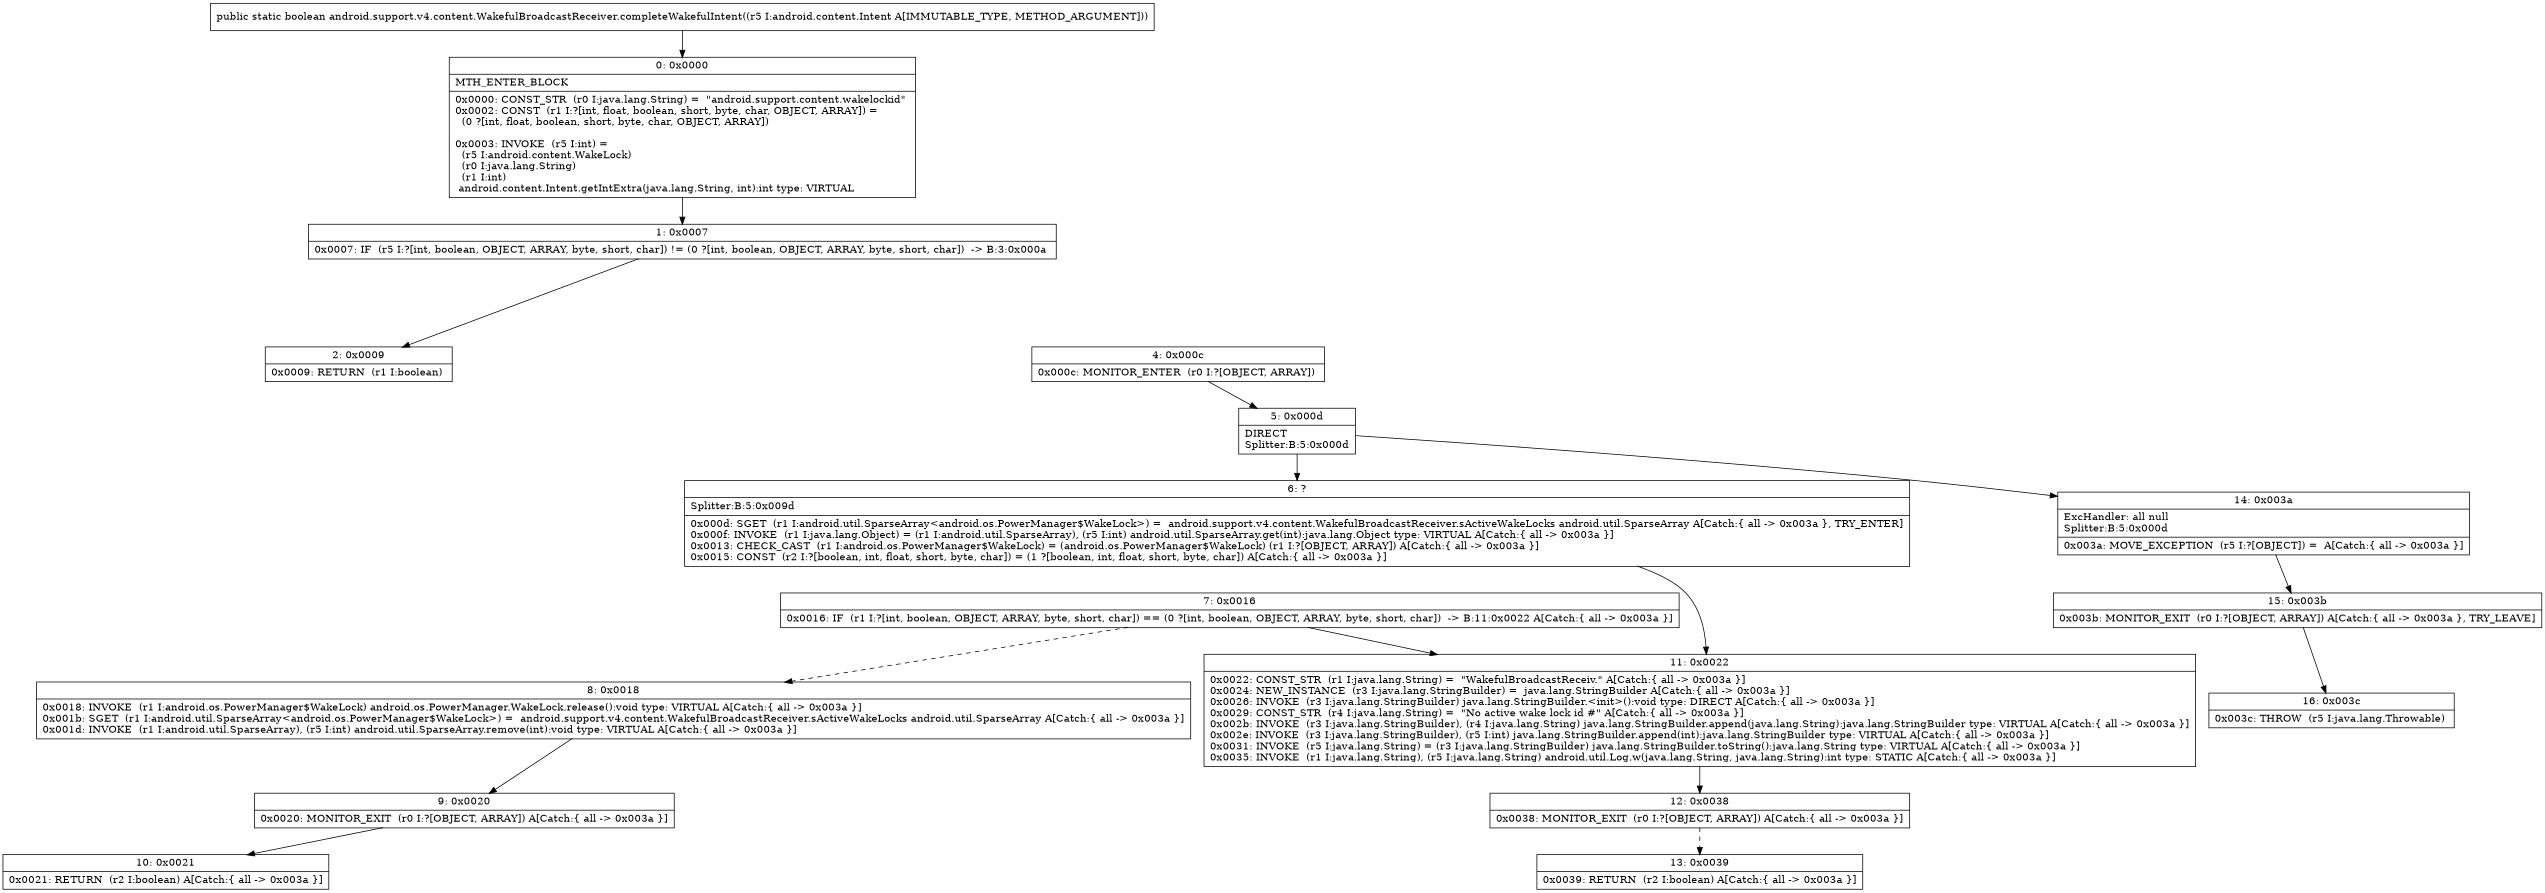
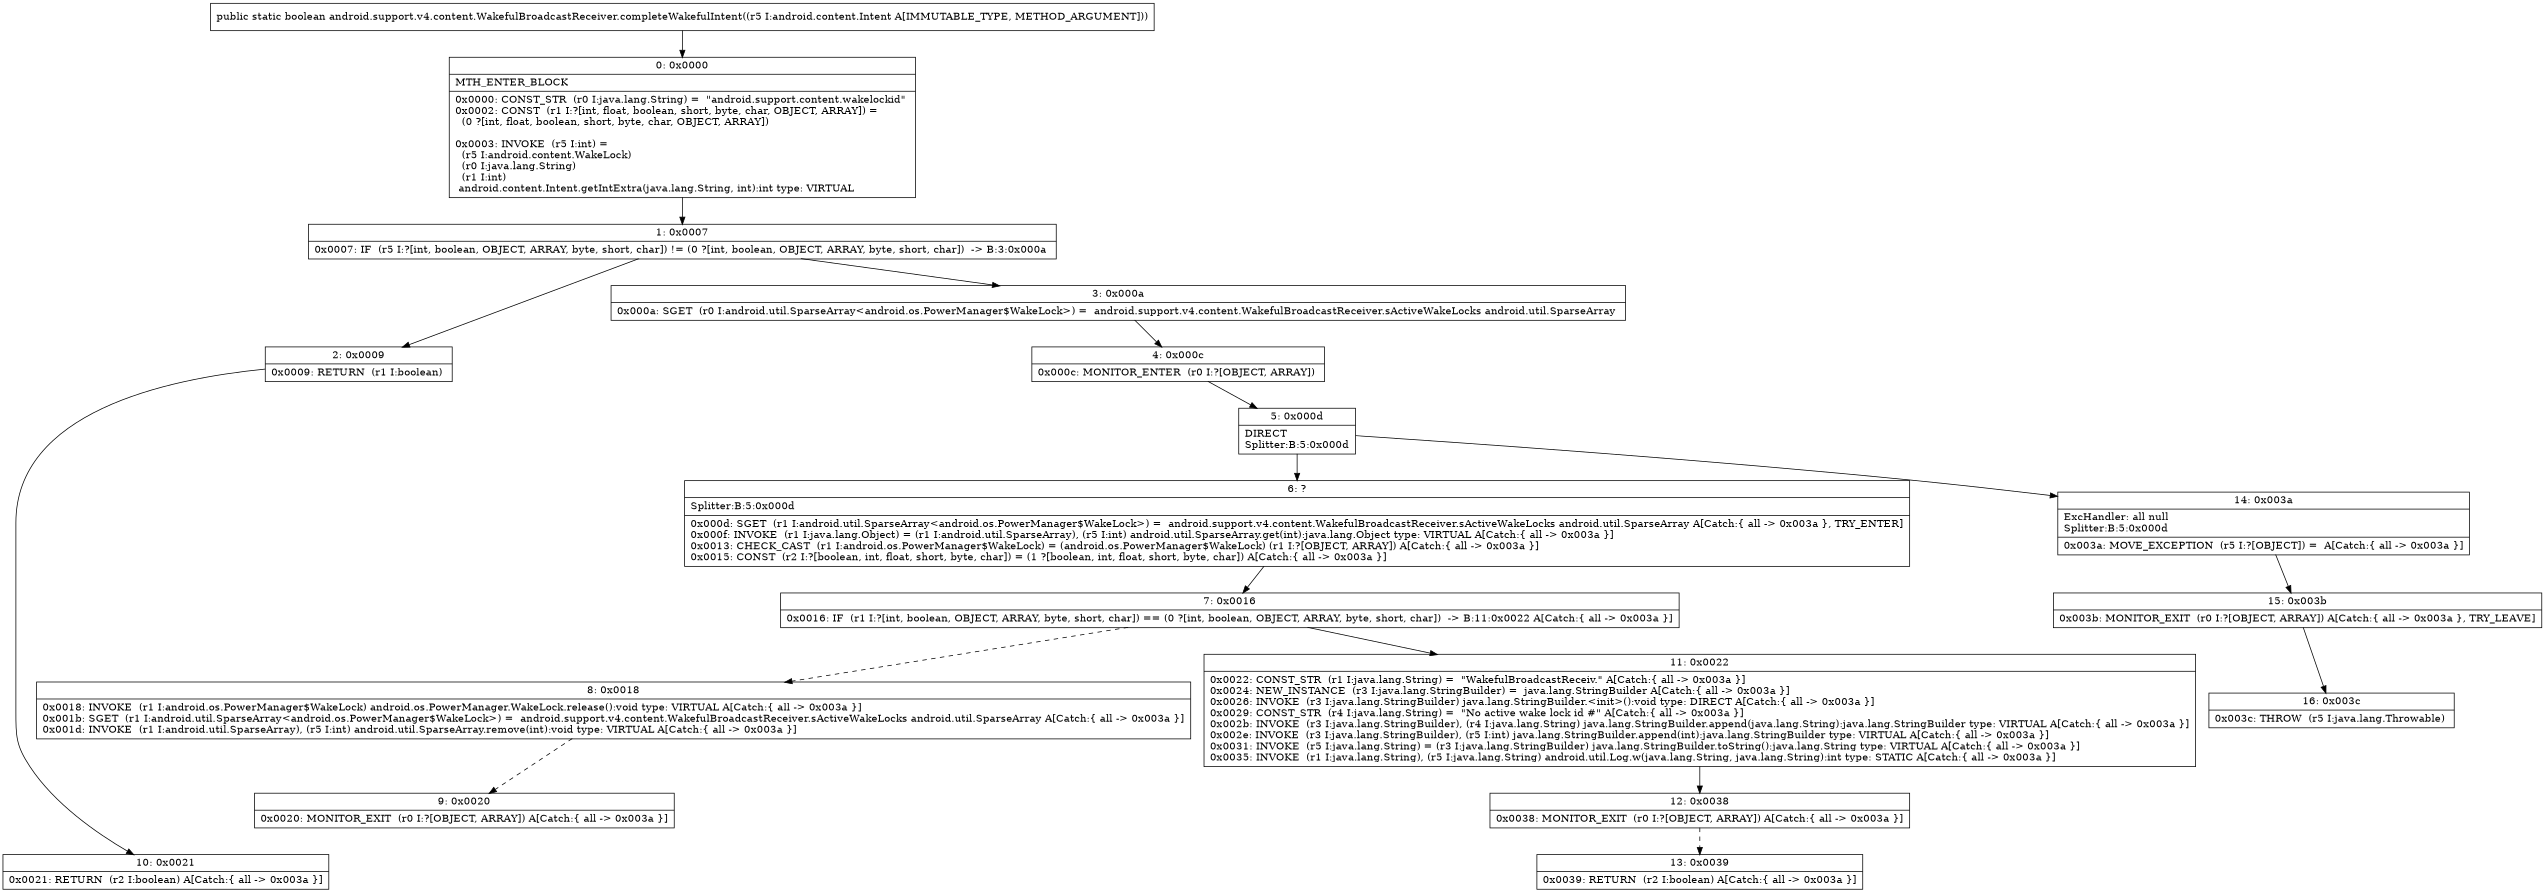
none -> (1118, 303)
(743, 506) -> (743, 506)
(1687, 594) -> (1256, 577)
(534, 764) -> (534, 764)
(319, 840) -> (16, 551)
